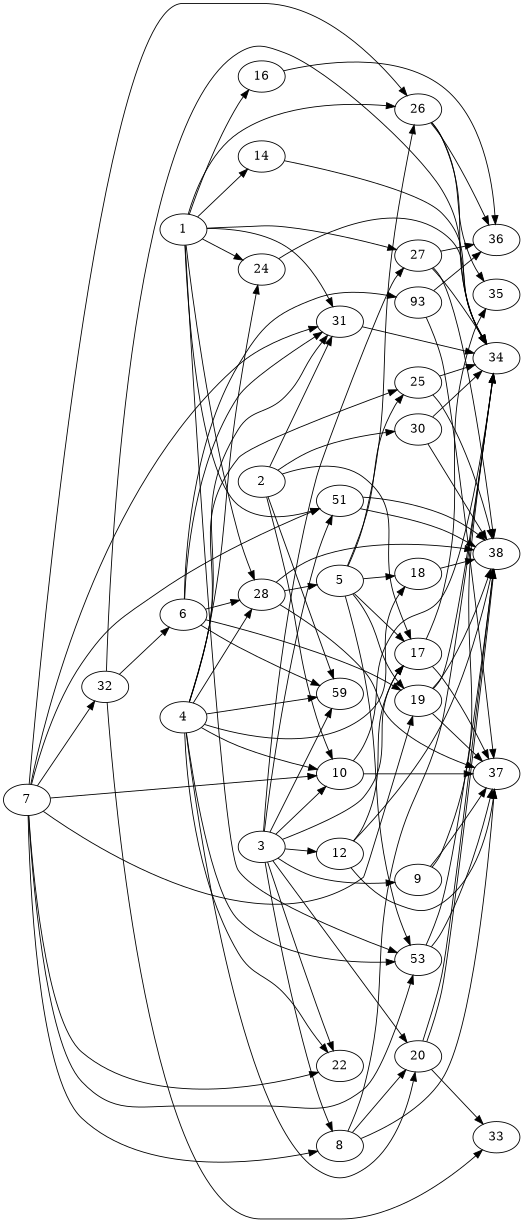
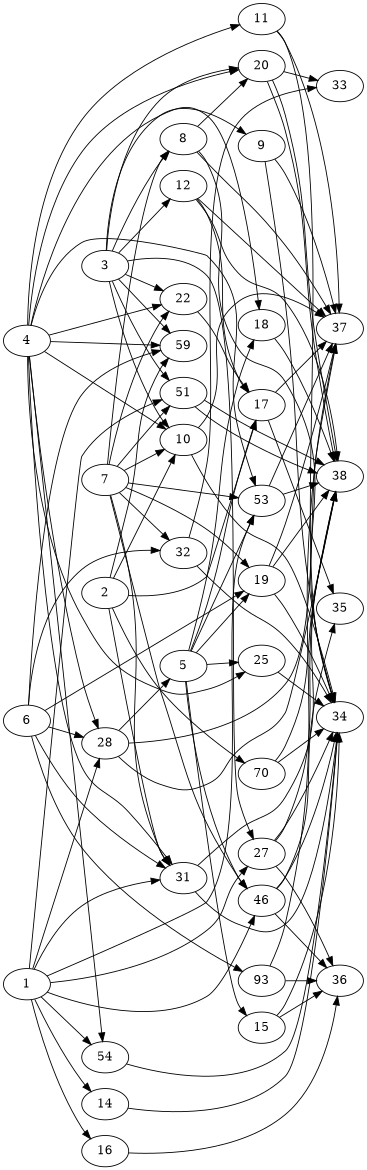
none -> (262, 19)
(418, 110) -> (262, 901)
(262, 270) -> (105, 1057)
(418, 430) -> (262, 774)
(468, 459) -> (296, 777)
(141, 654) -> (75, 577)
(368, 790) -> (222, 347)
none -> (262, 1028)
